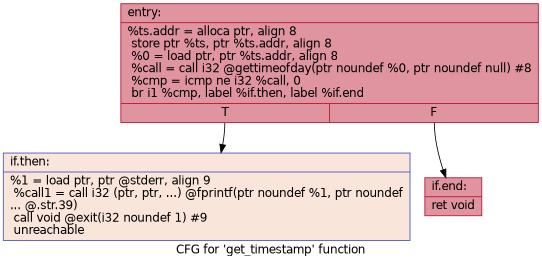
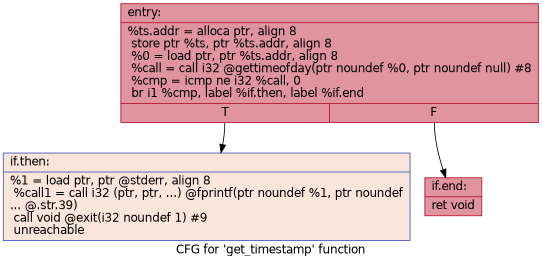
(111, 181) -> (111, 181)
